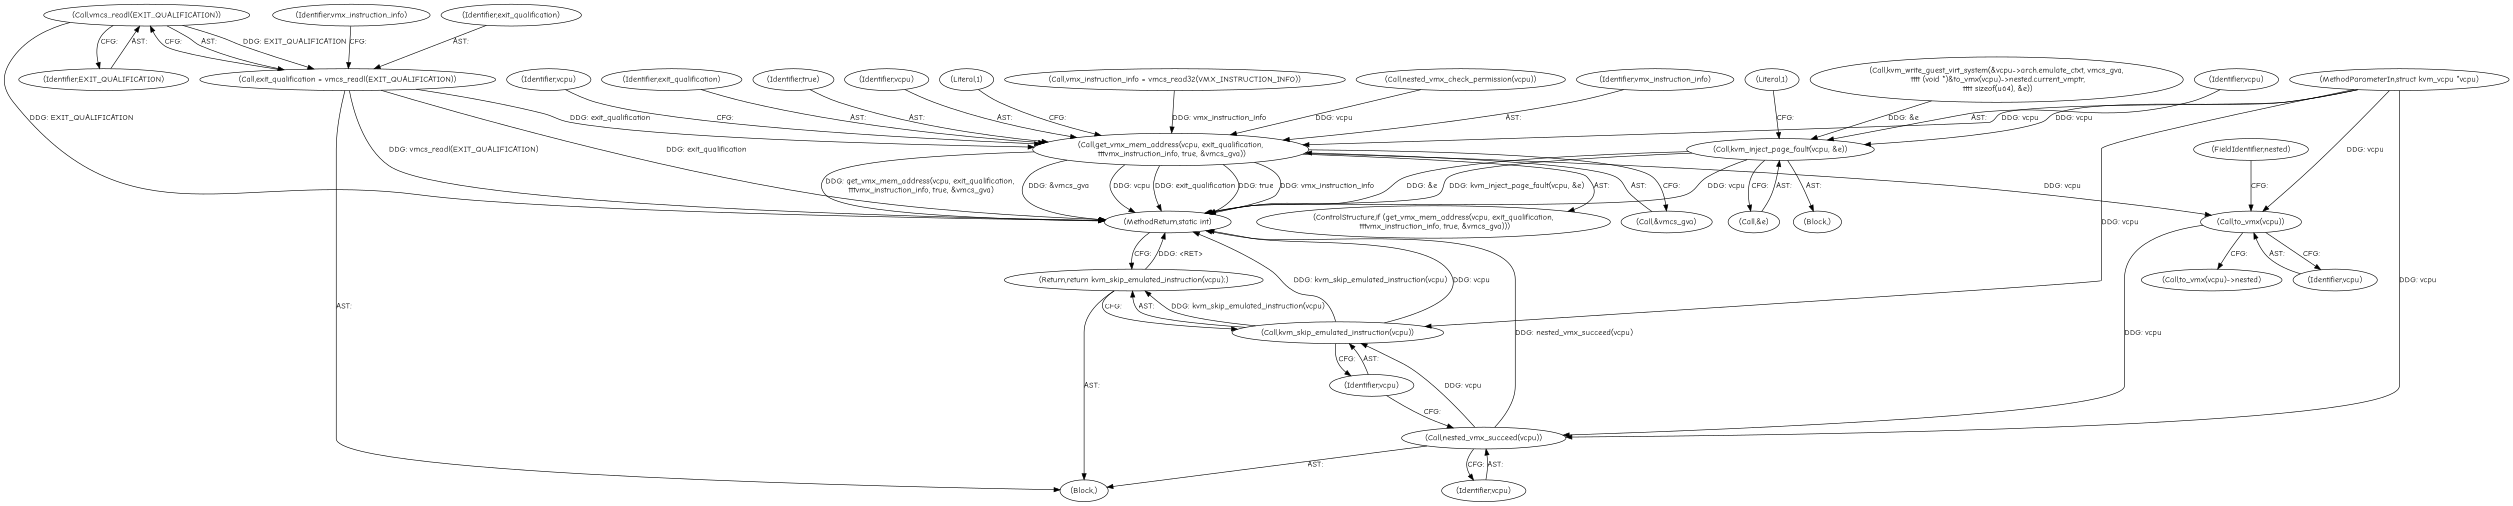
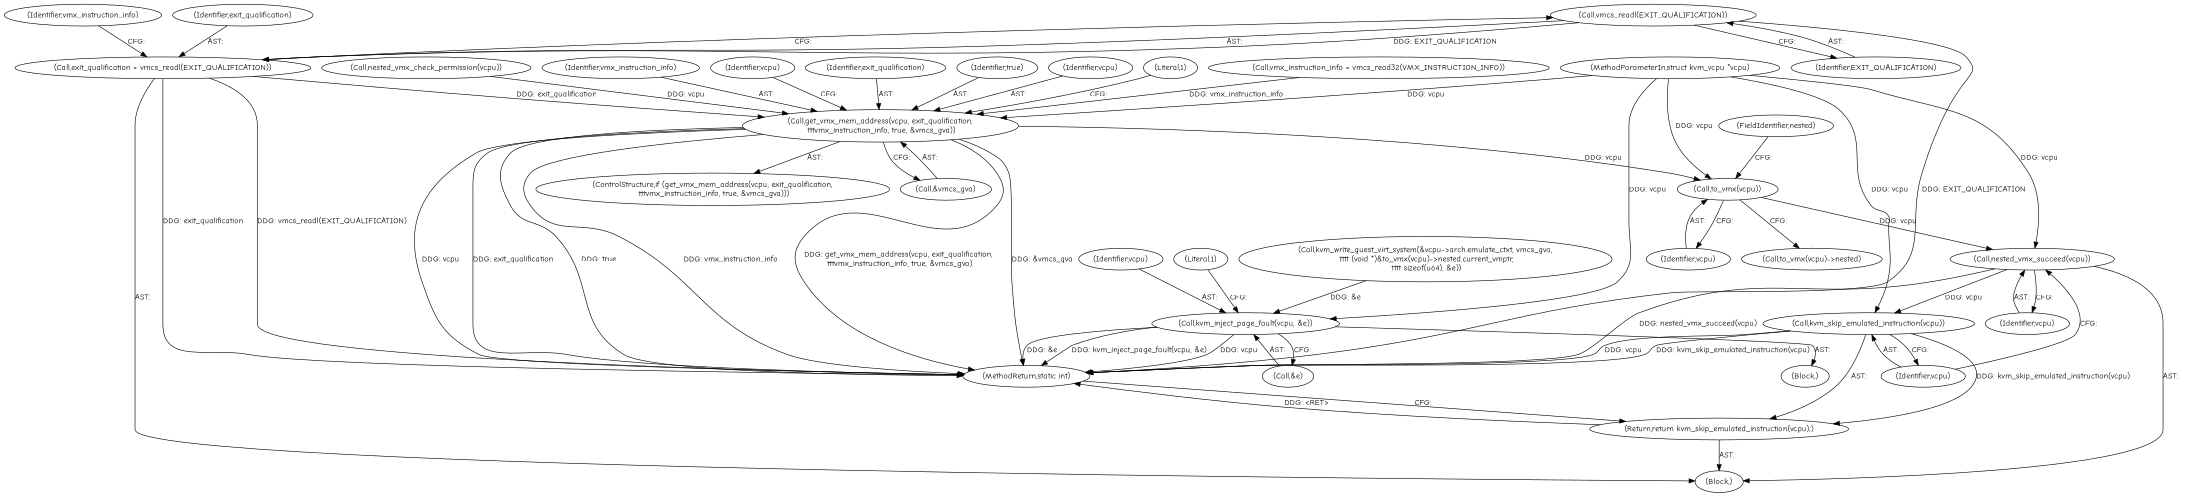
(1155, 323) -> none
